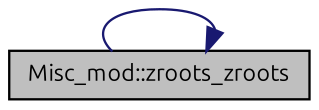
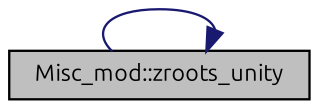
(159, 75) -> (159, 75)
